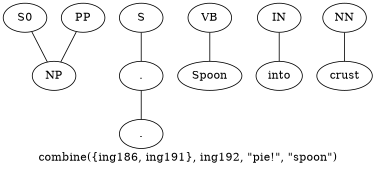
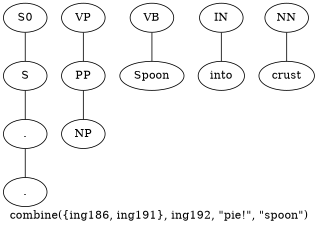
none -> (83, 18)
(40, 47) -> (25, 47)
